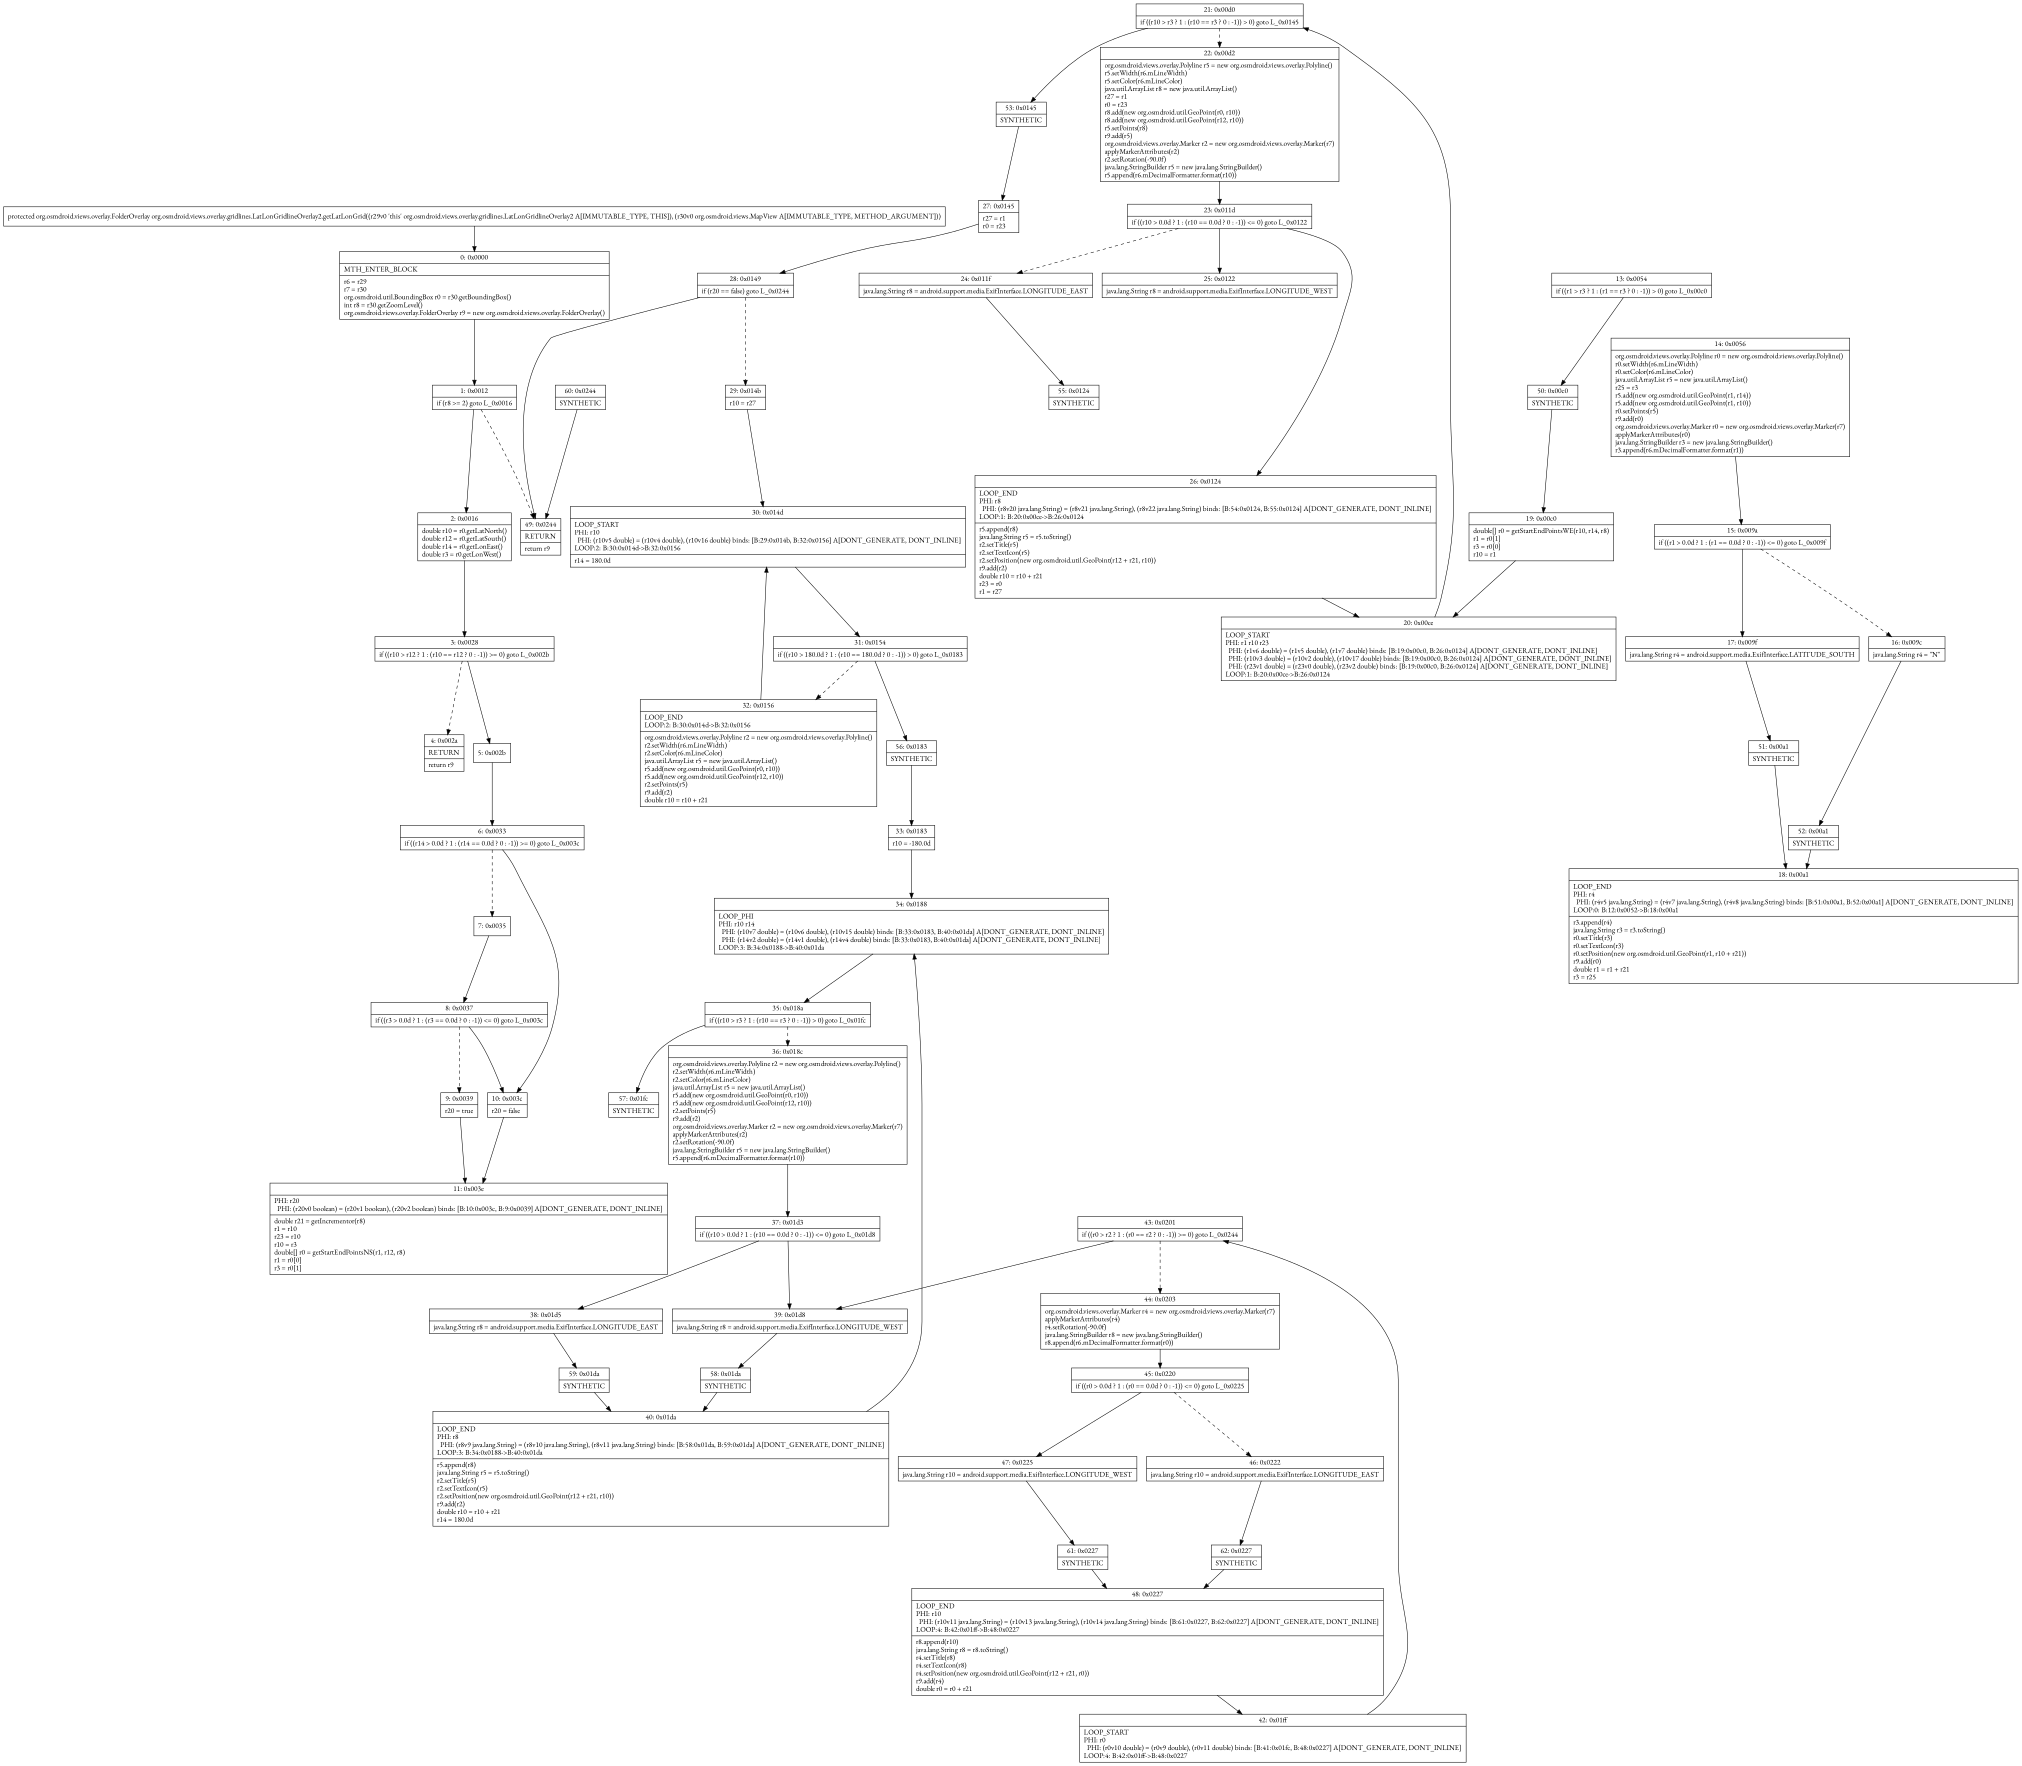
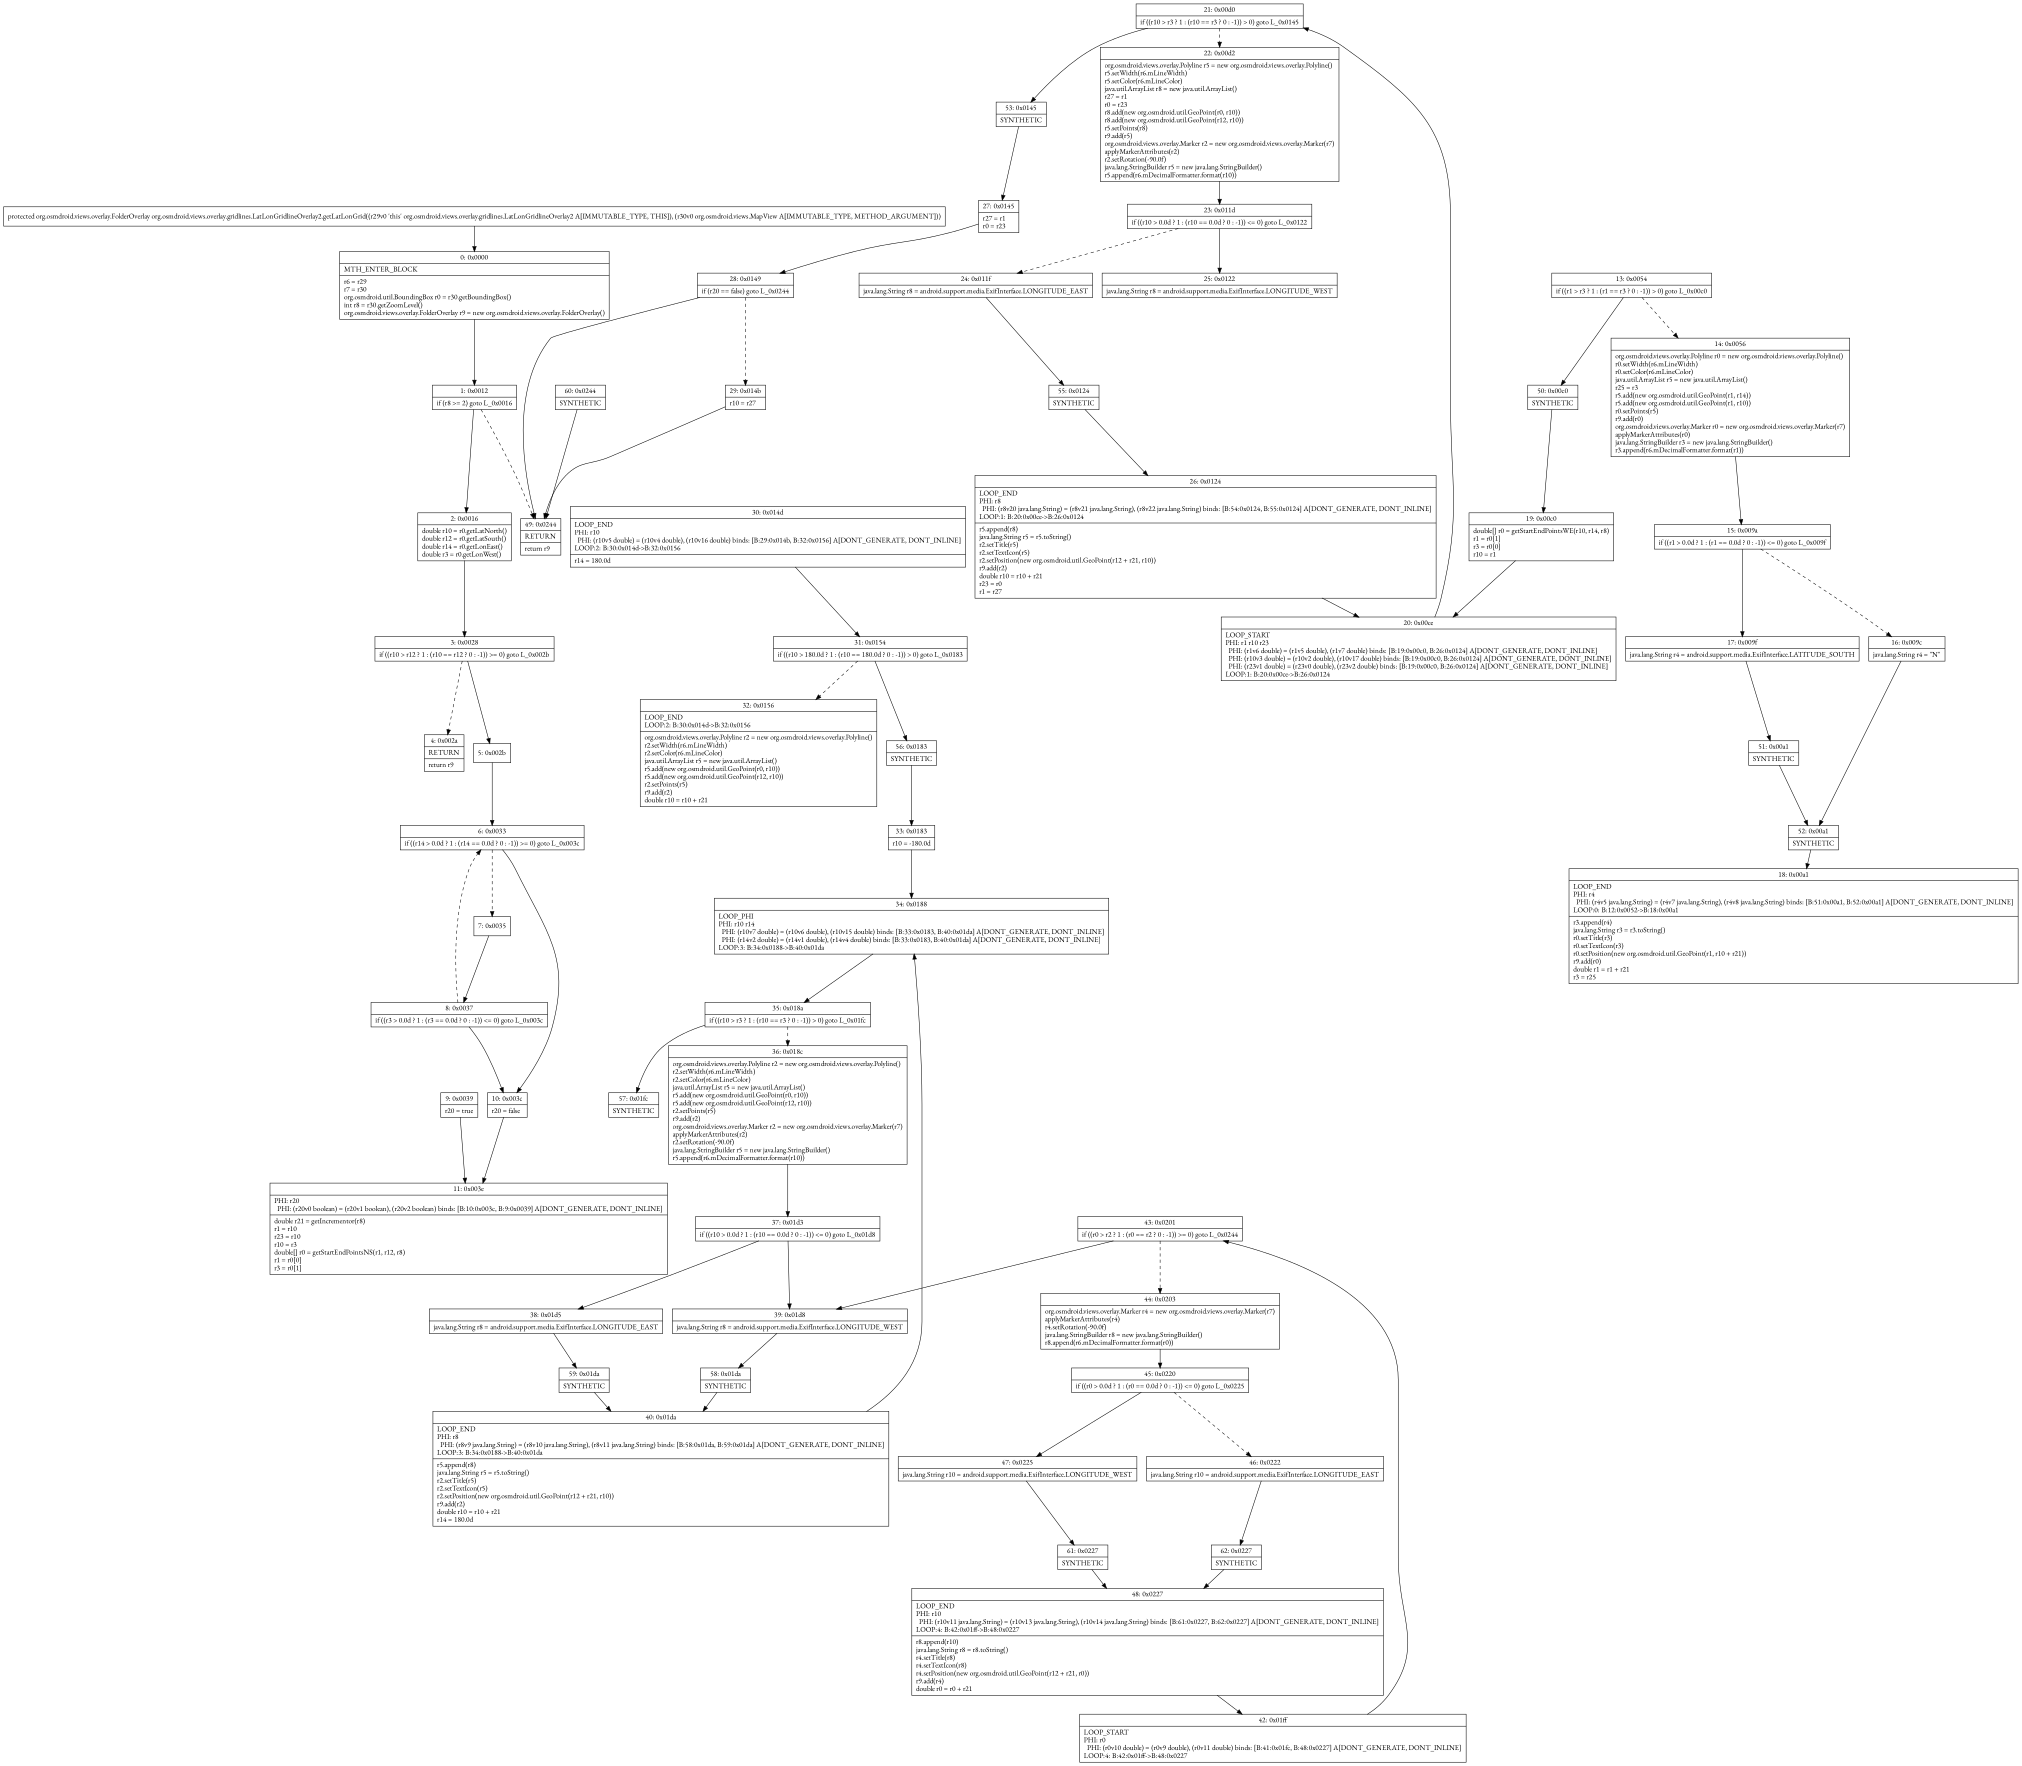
none -> (1658, 316)
(1335, 339) -> (1115, 441)
(755, 455) -> (625, 450)
(597, 525) -> (594, 525)
(764, 636) -> none
(1780, 814) -> (1792, 793)
(459, 1057) -> (457, 926)
